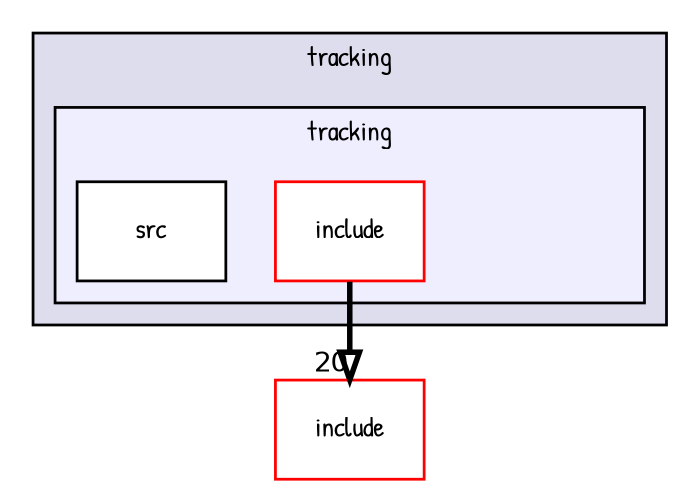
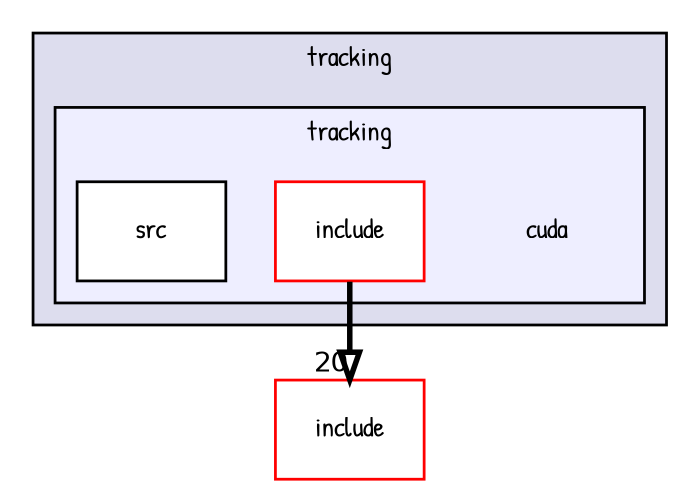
none -> (548, 231)
